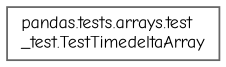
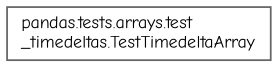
(113, 34) -> (139, 34)
